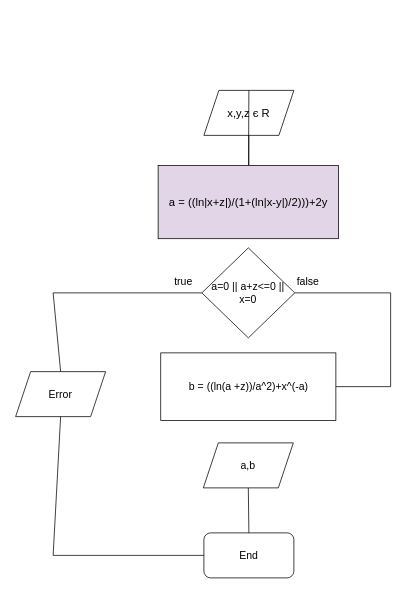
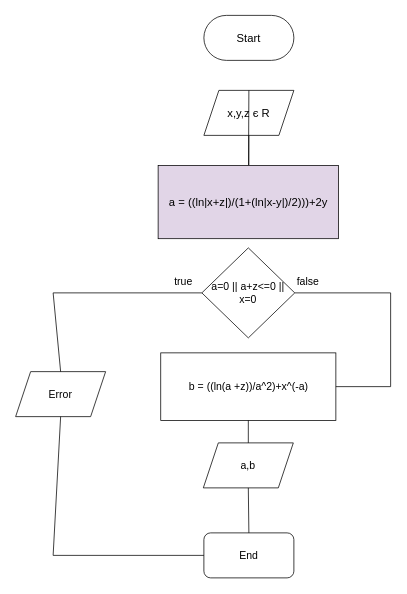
none -> (249, 38)
none -> (248, 432)
